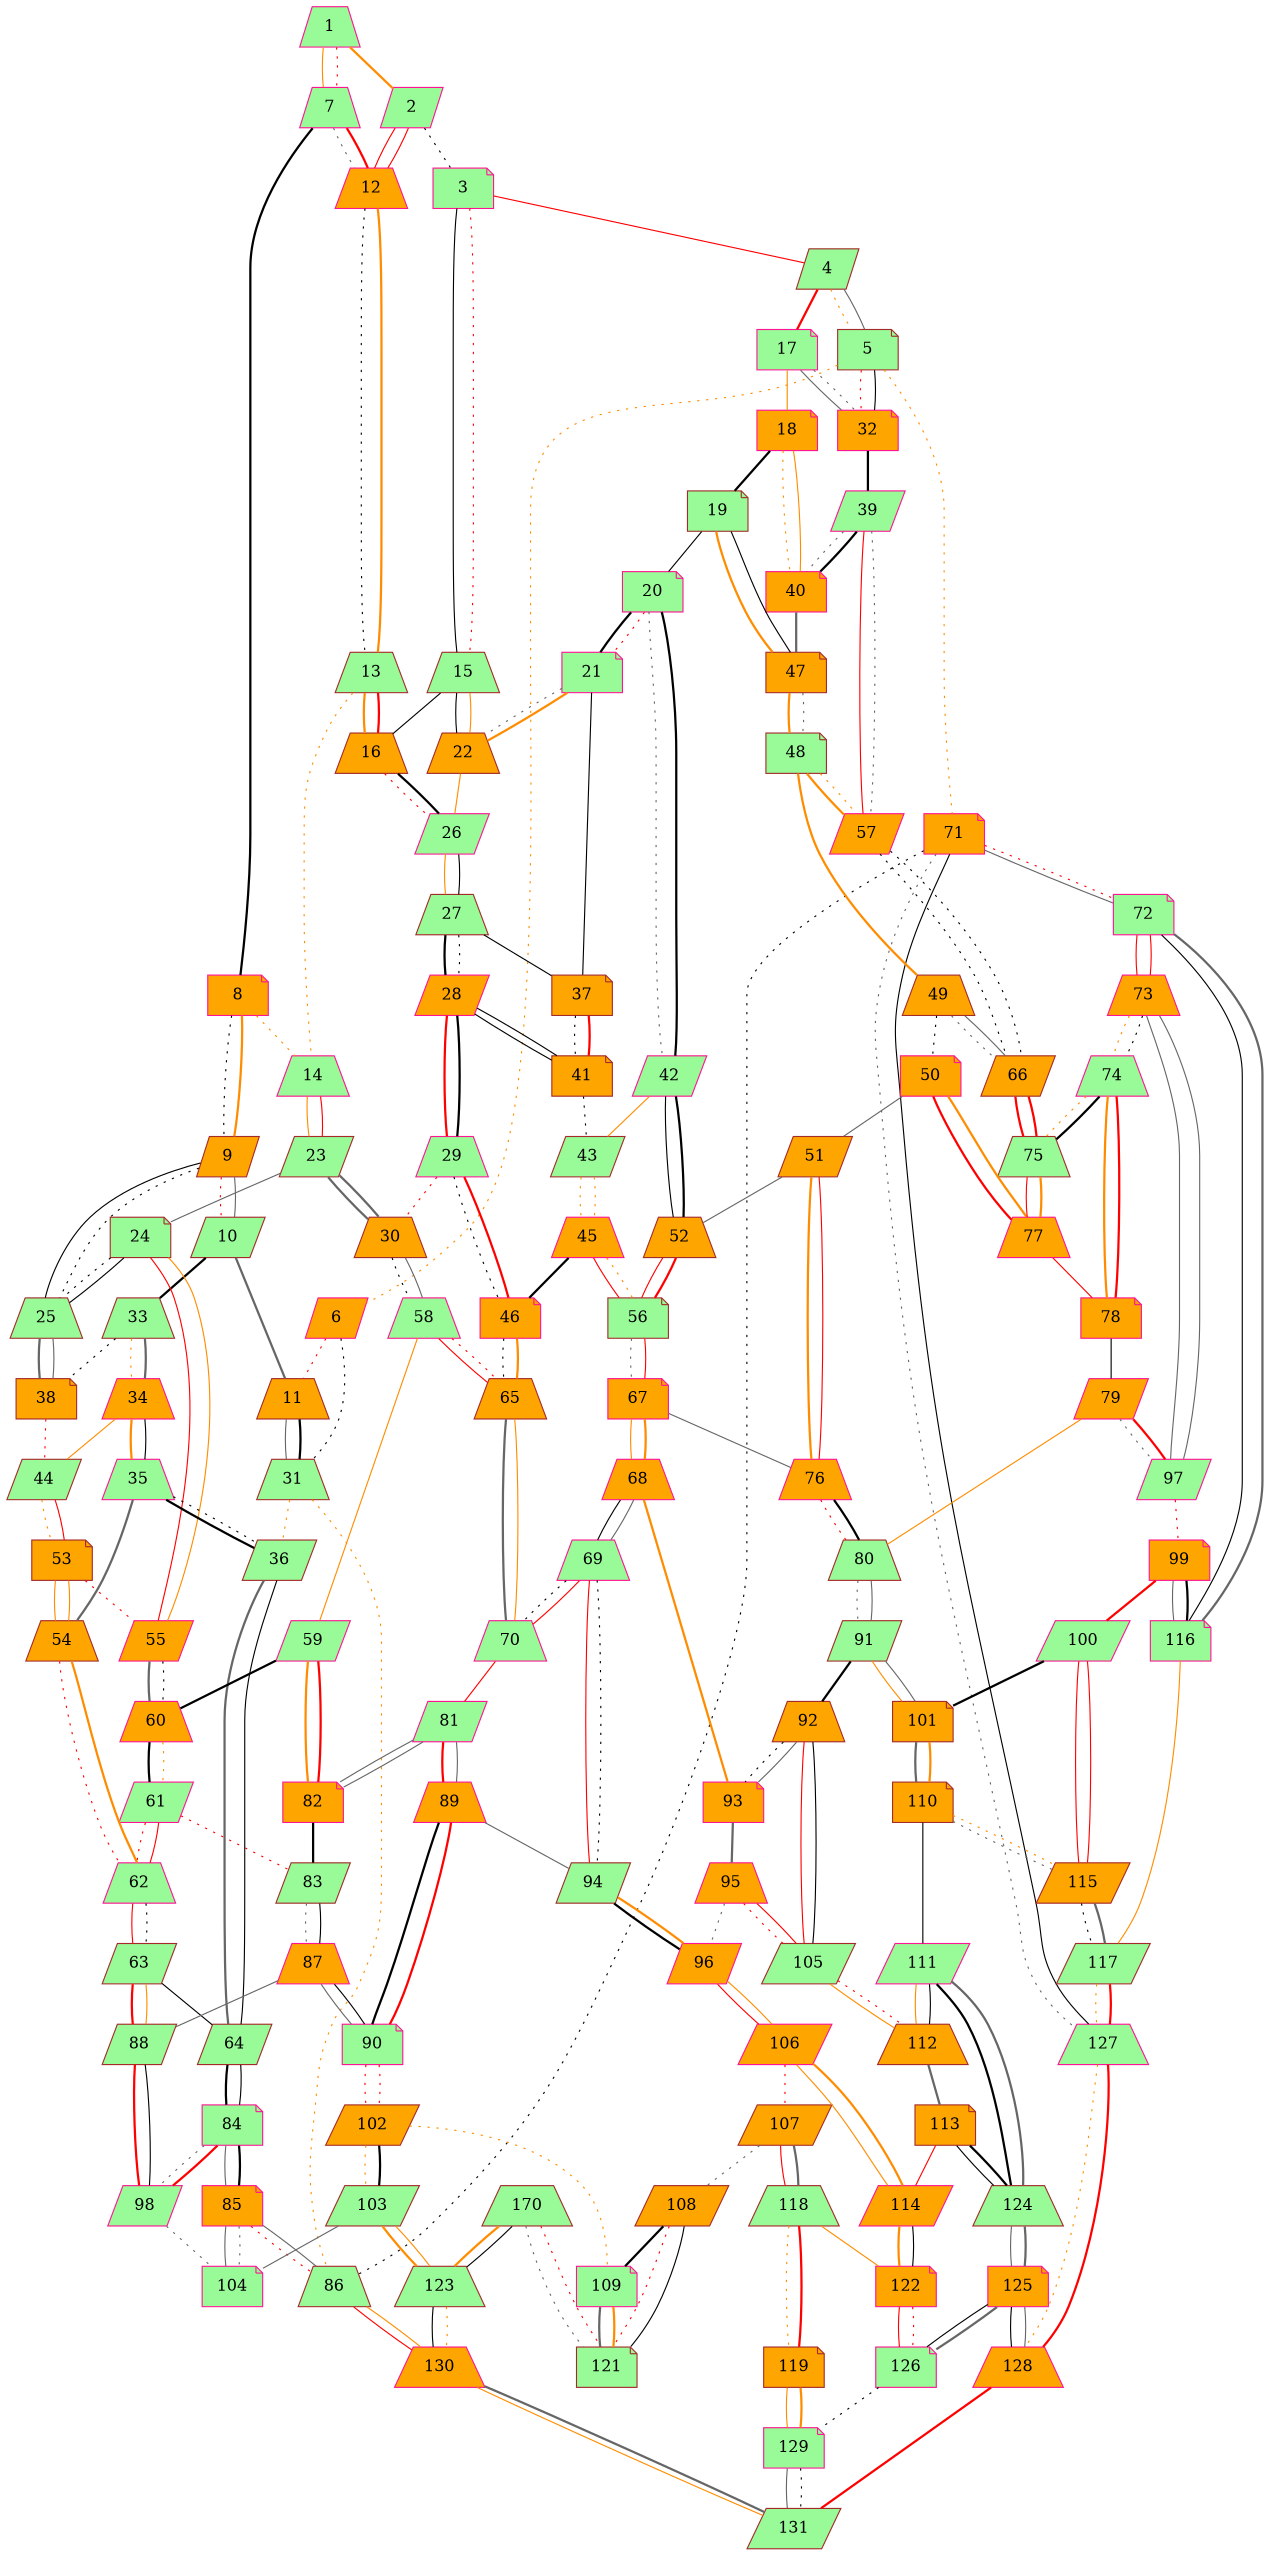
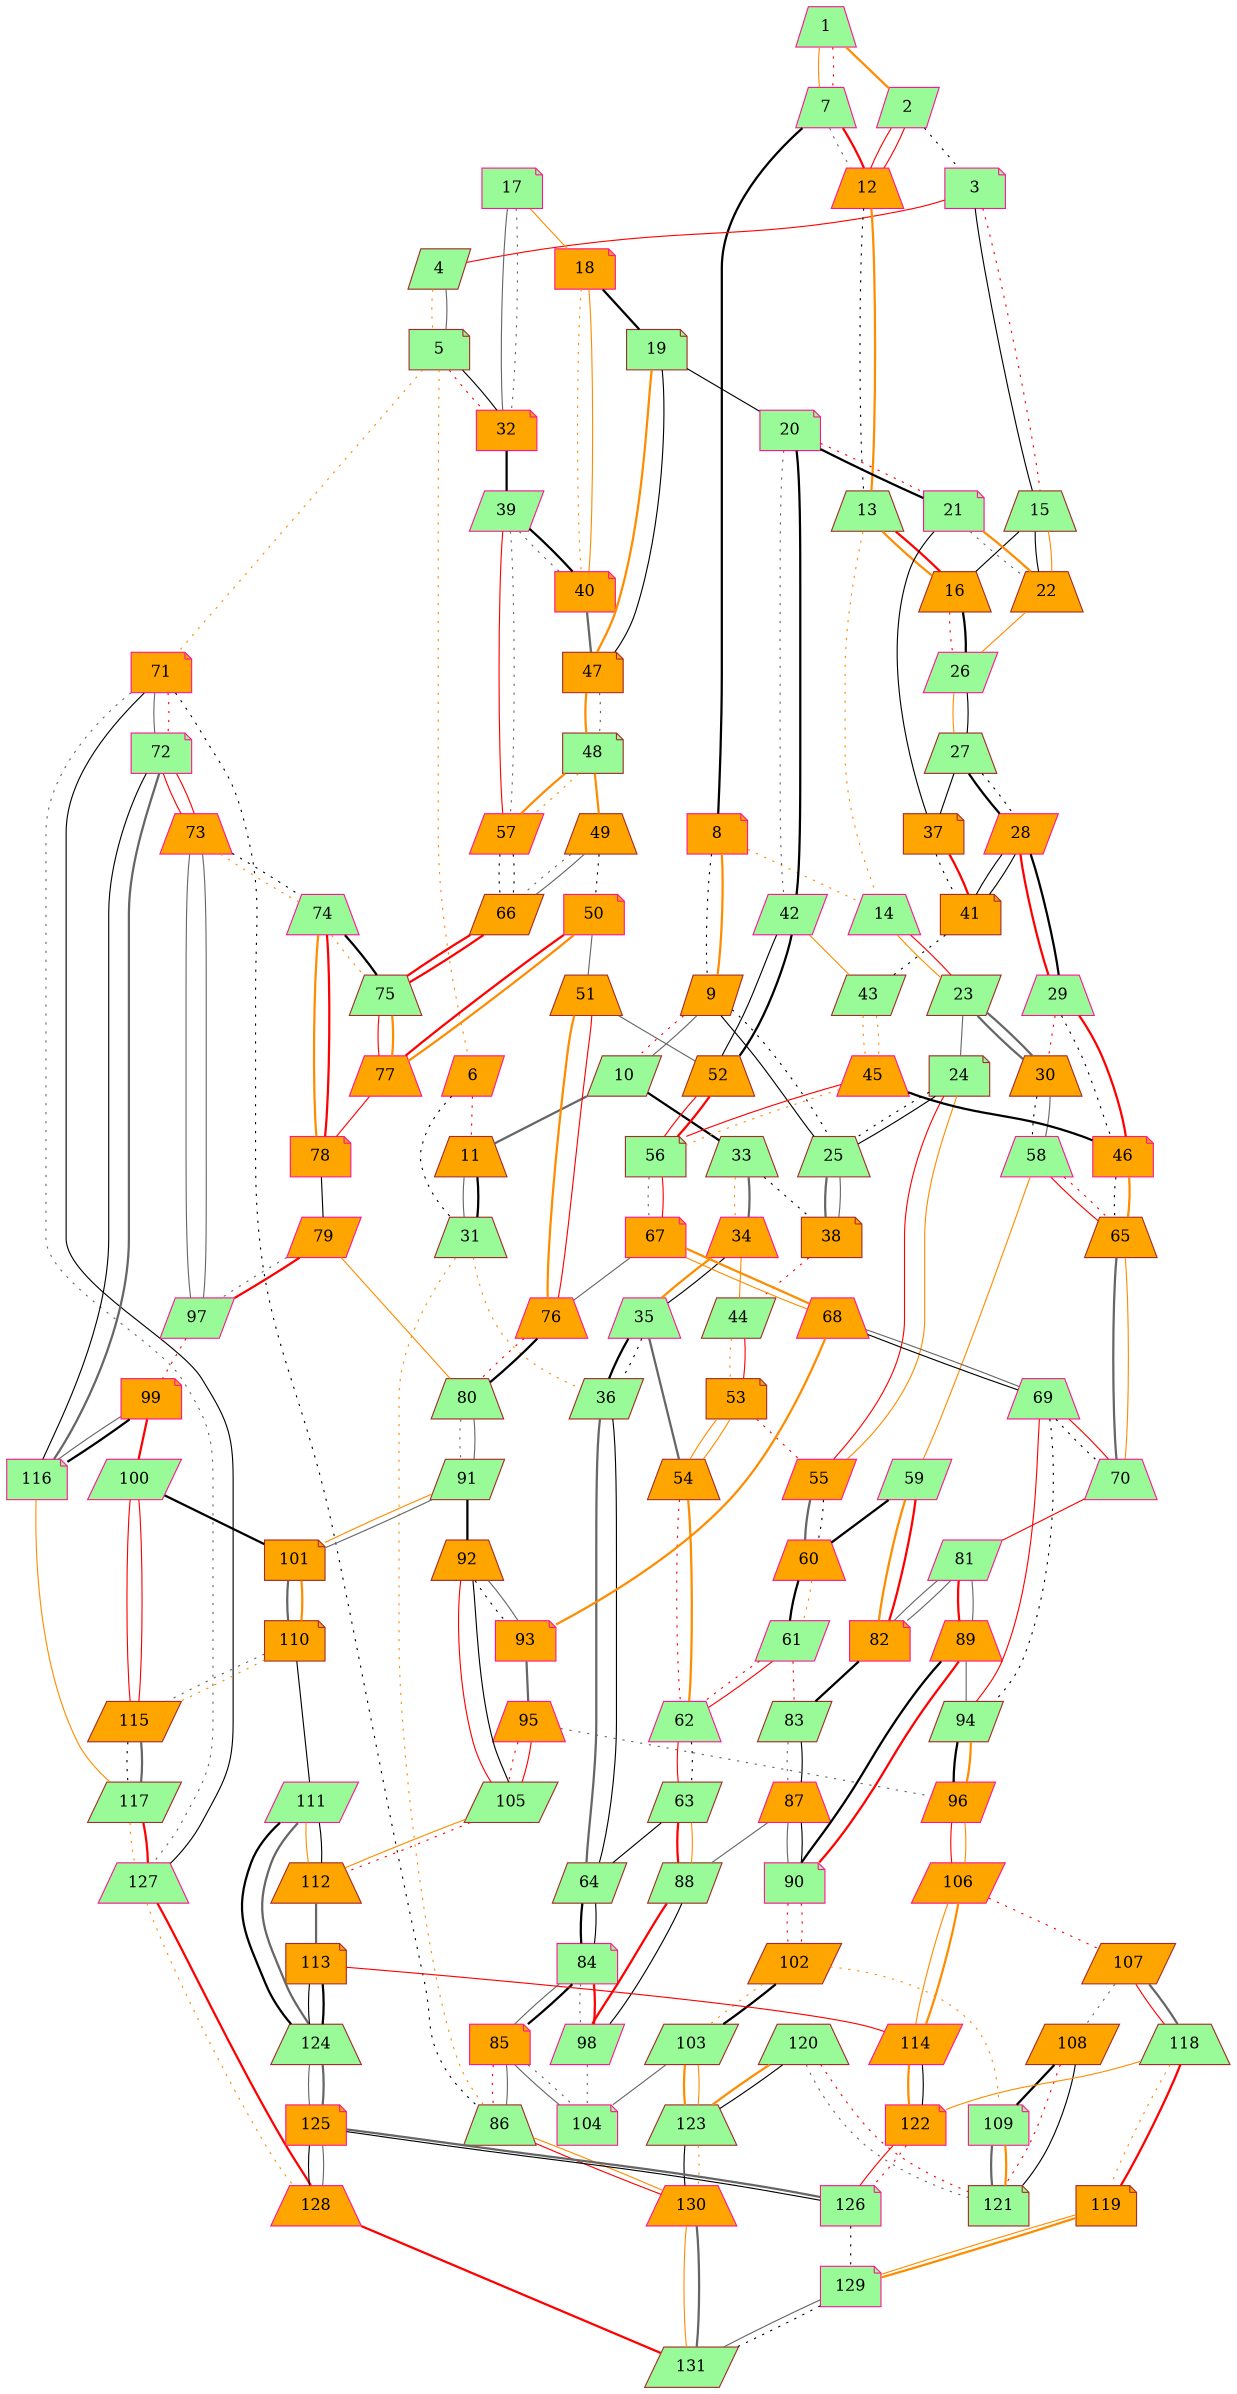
(807, 309) -> none
(815, 1157) -> (586, 995)
(527, 2206) -> (804, 2044)
